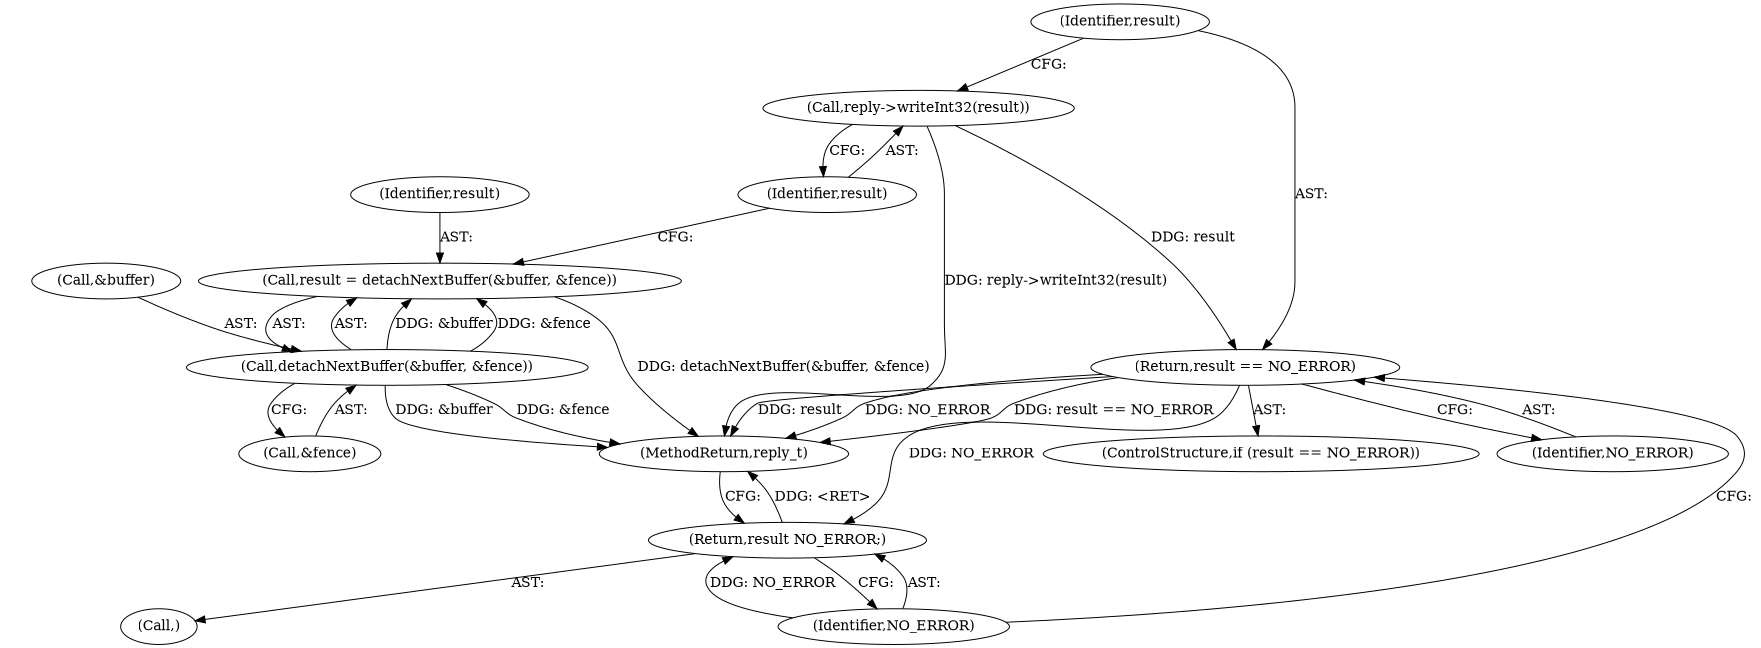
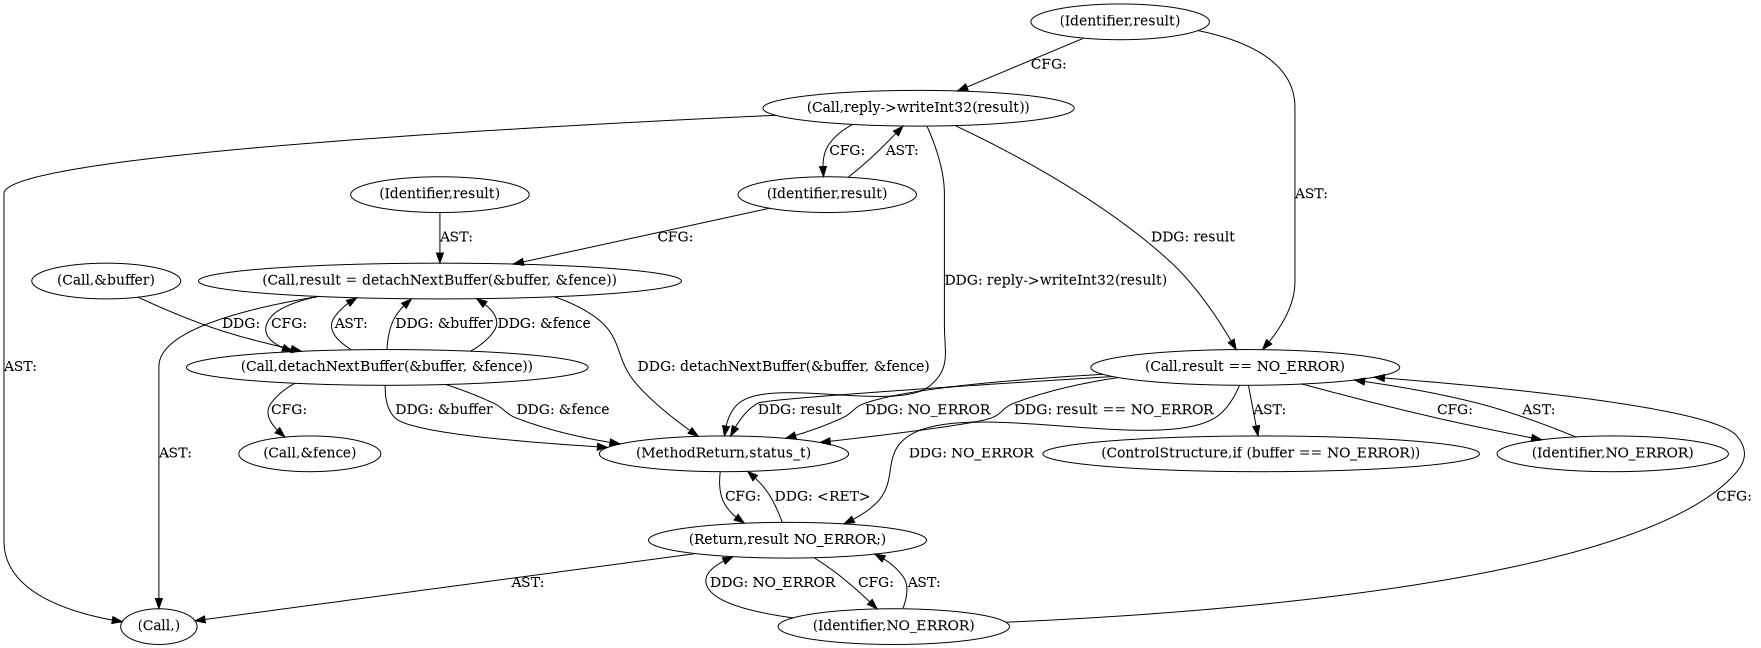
none -> (142, 160)
(243, 324) -> (243, 324)
(291, 324) -> (291, 324)
(1245, 367) -> (1245, 367)
none -> (159, 391)
(329, 411) -> none
(724, 454) -> (724, 454)
(1261, 454) -> (1261, 454)
